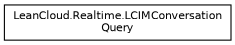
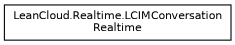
(118, 23) -> (118, 23)
